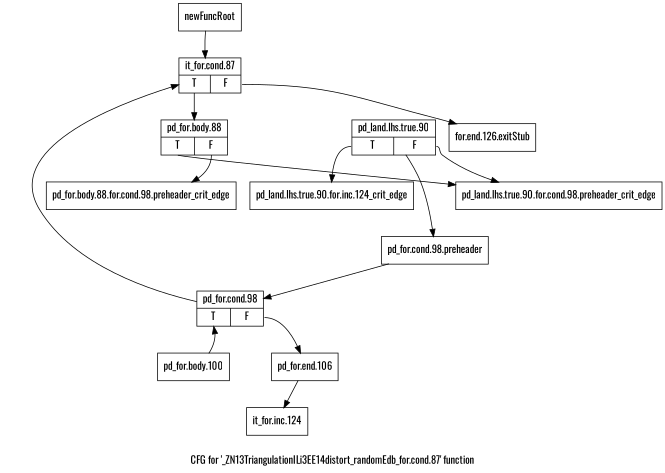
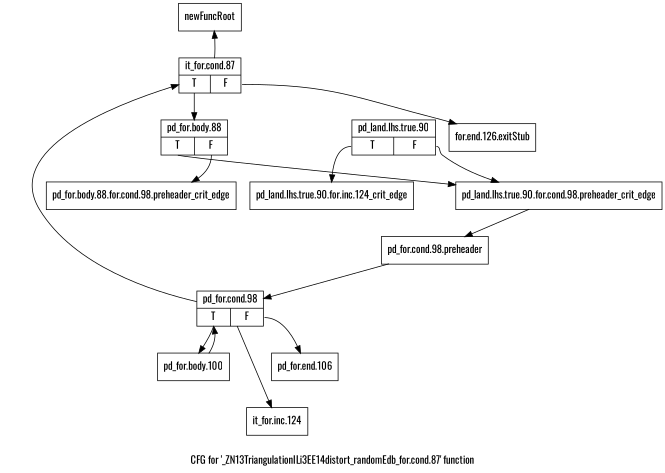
(205, 41) -> (215, 48)
(424, 190) -> (501, 221)
none -> (209, 337)
(293, 391) -> (253, 363)
